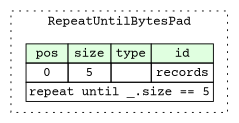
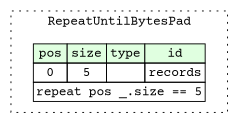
(120, 91) -> (119, 91)
